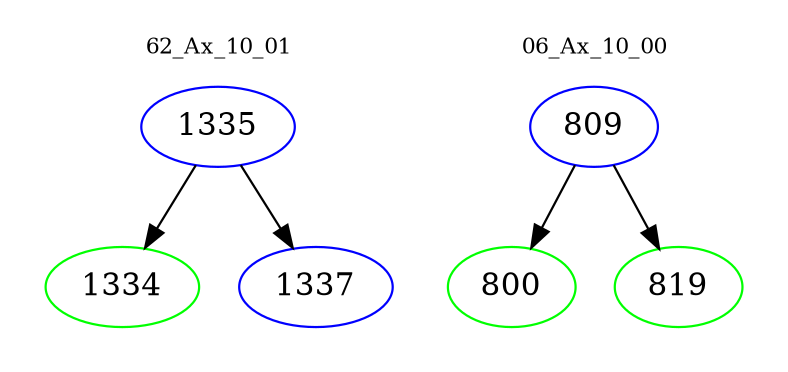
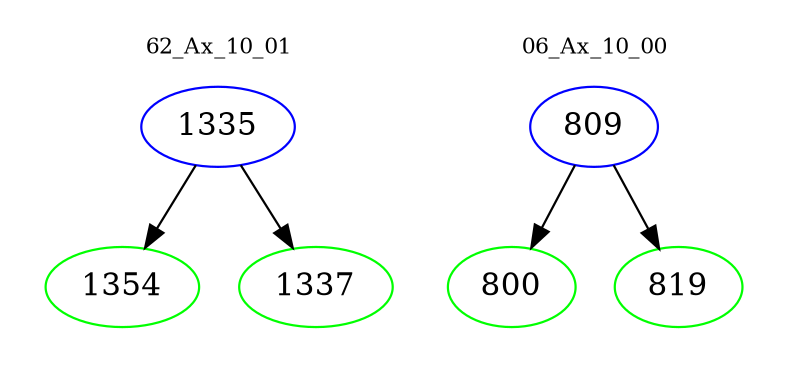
(122, 287) -> (122, 287)
(316, 287) -> (316, 287)
